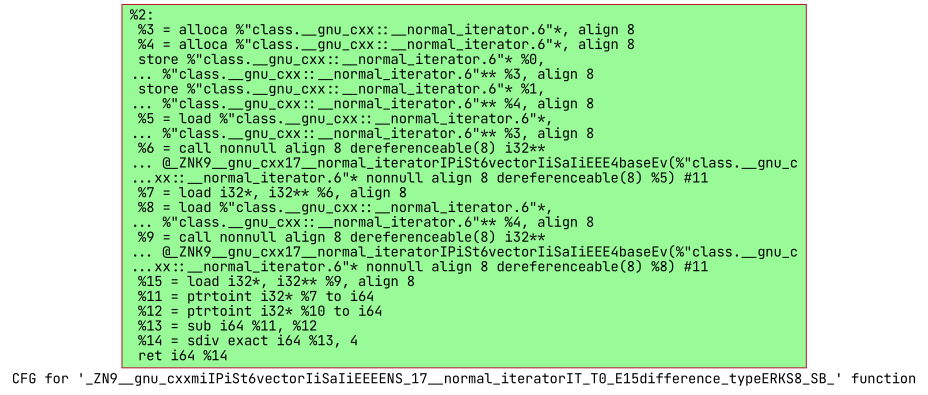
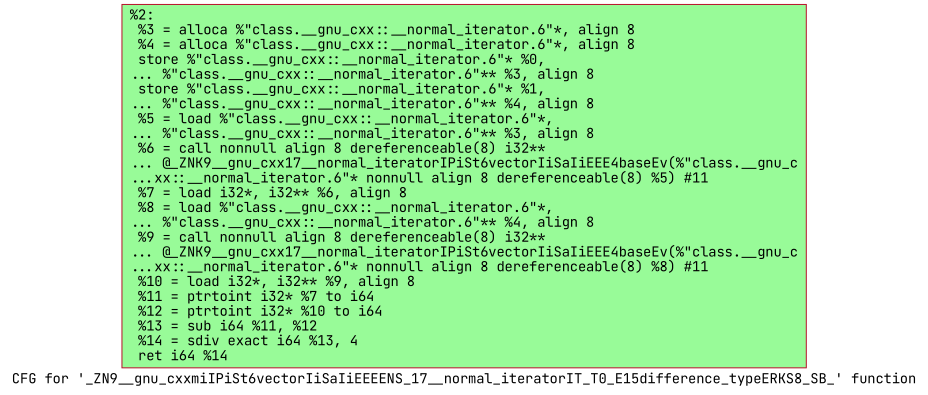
(273, 282) -> (273, 282)
